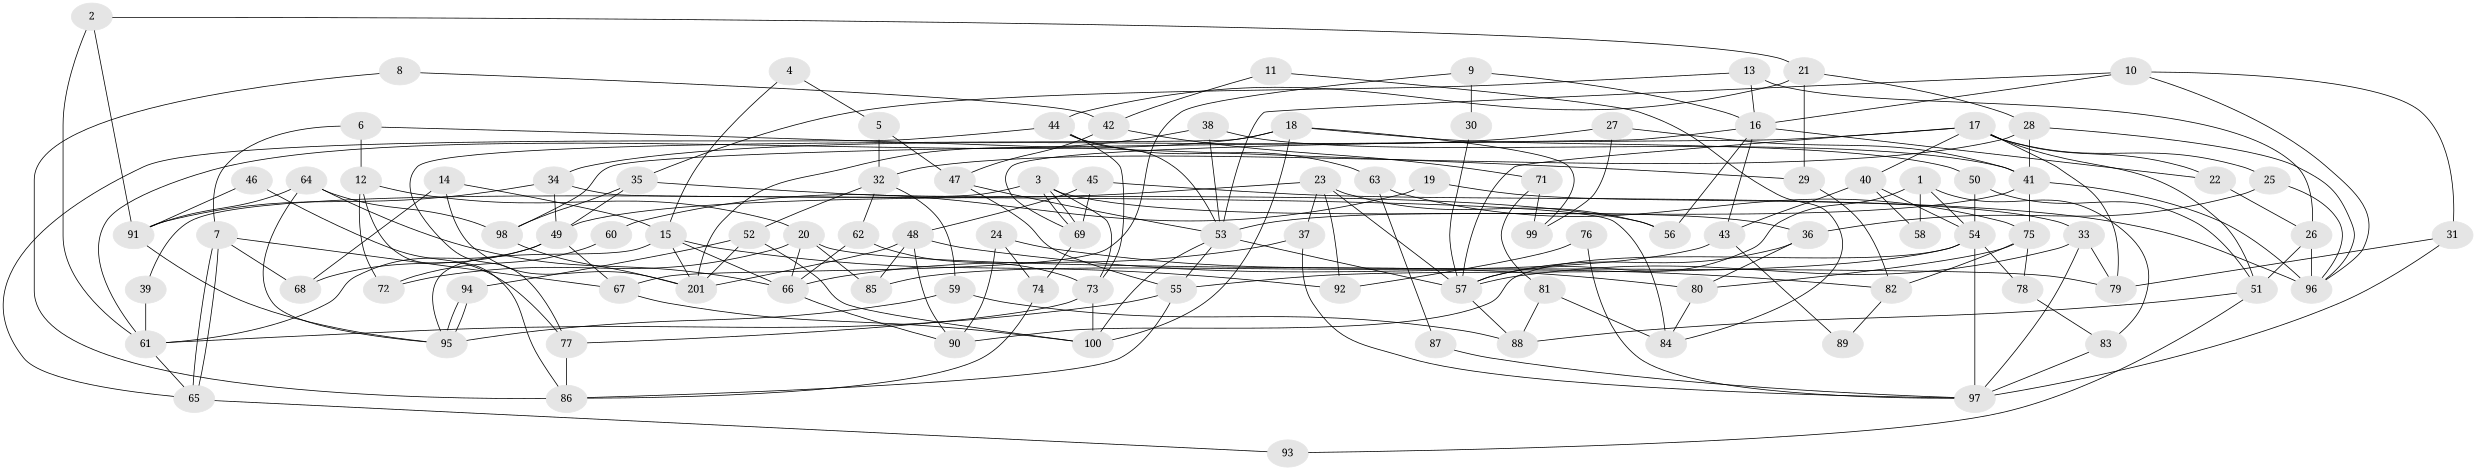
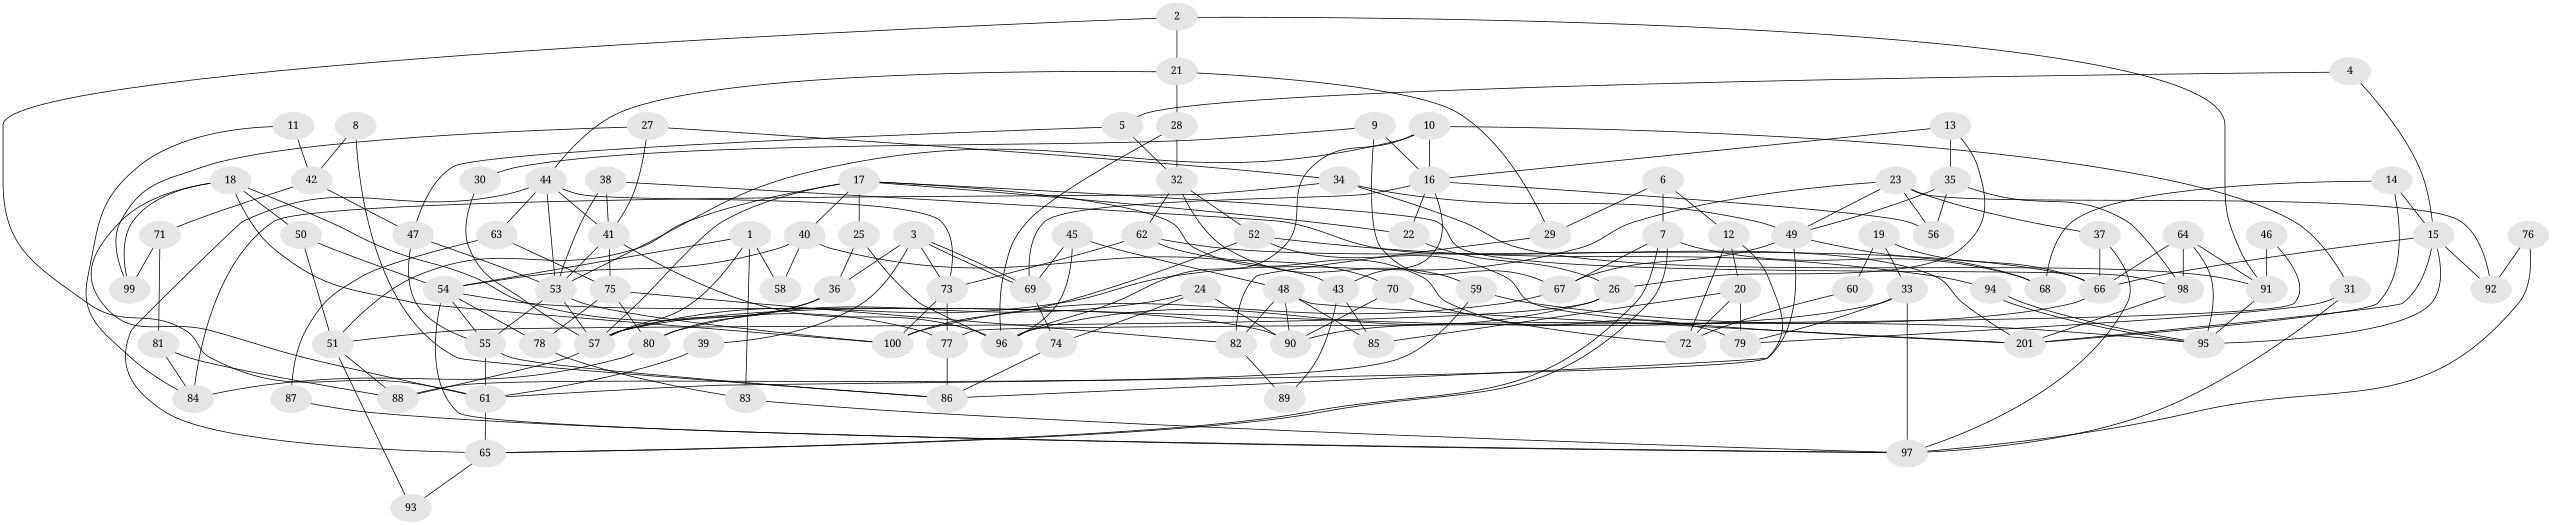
(2029, 153) -> (578, 208)
(796, 262) -> (1989, 262)
none -> (1393, 290)
